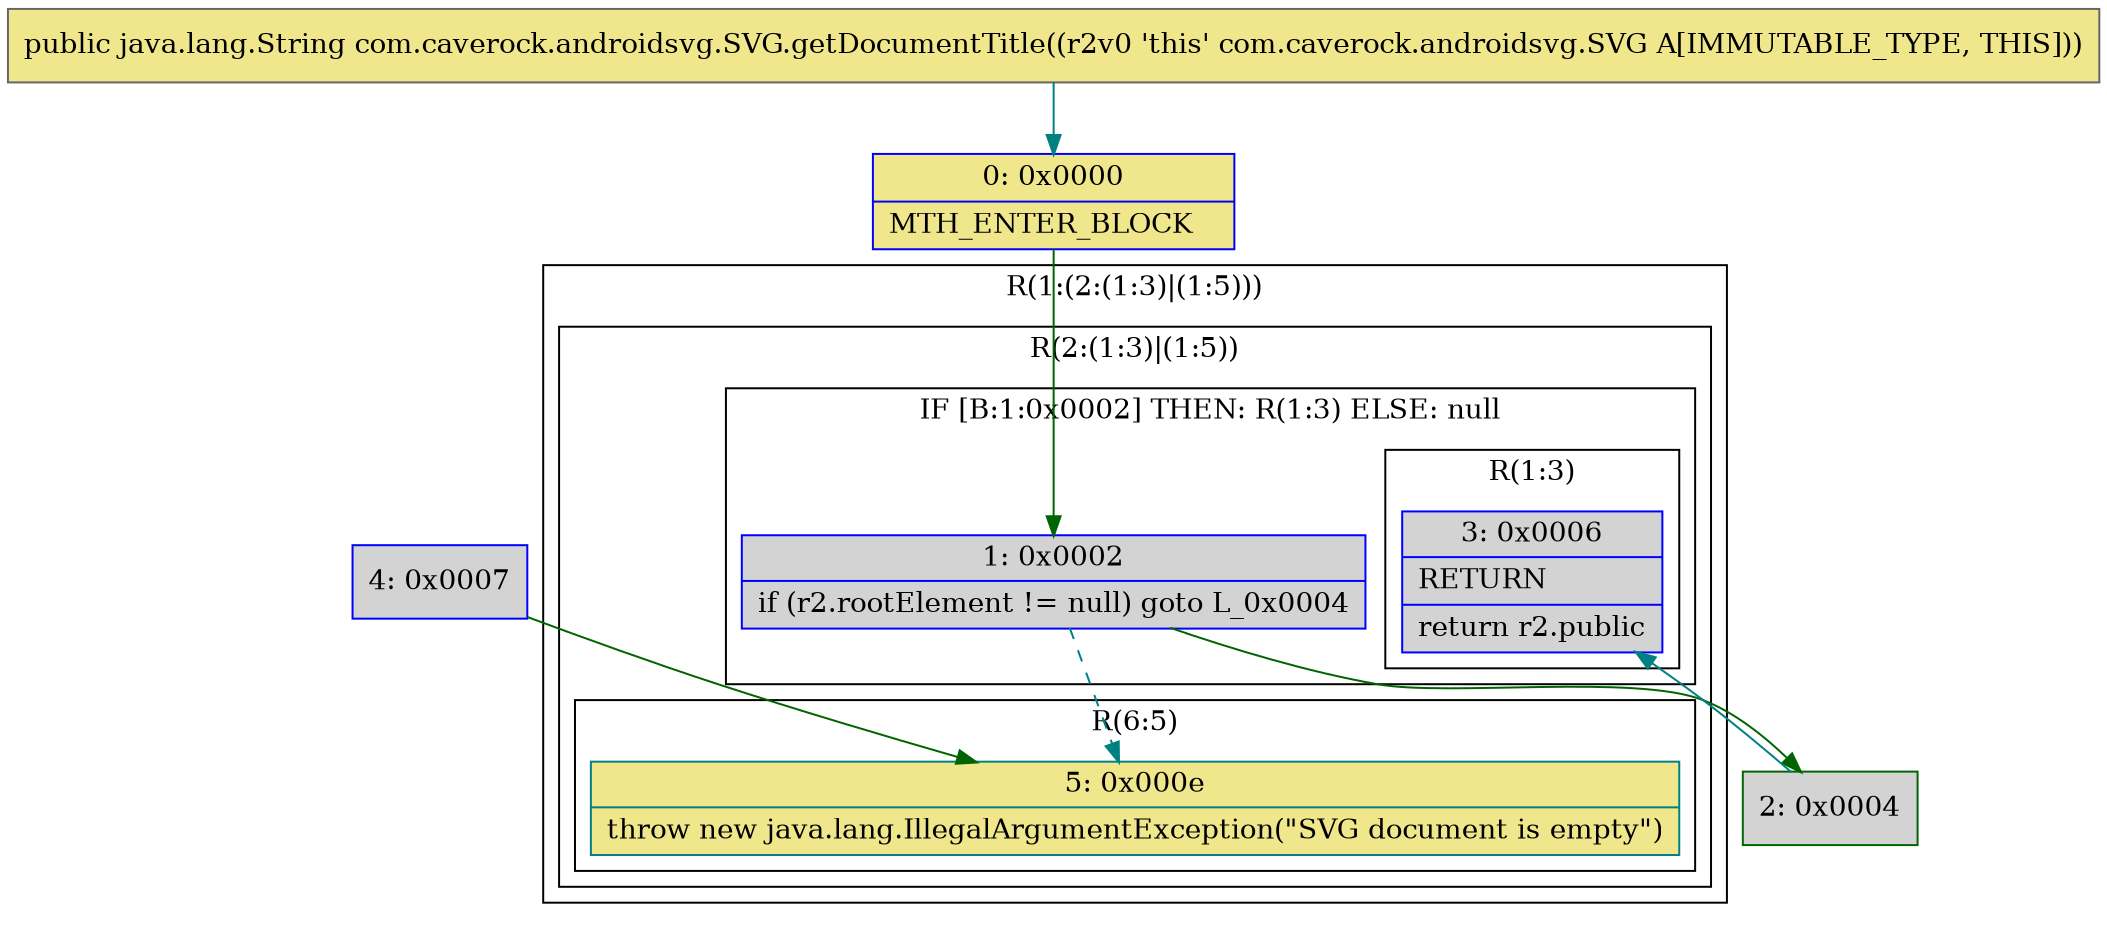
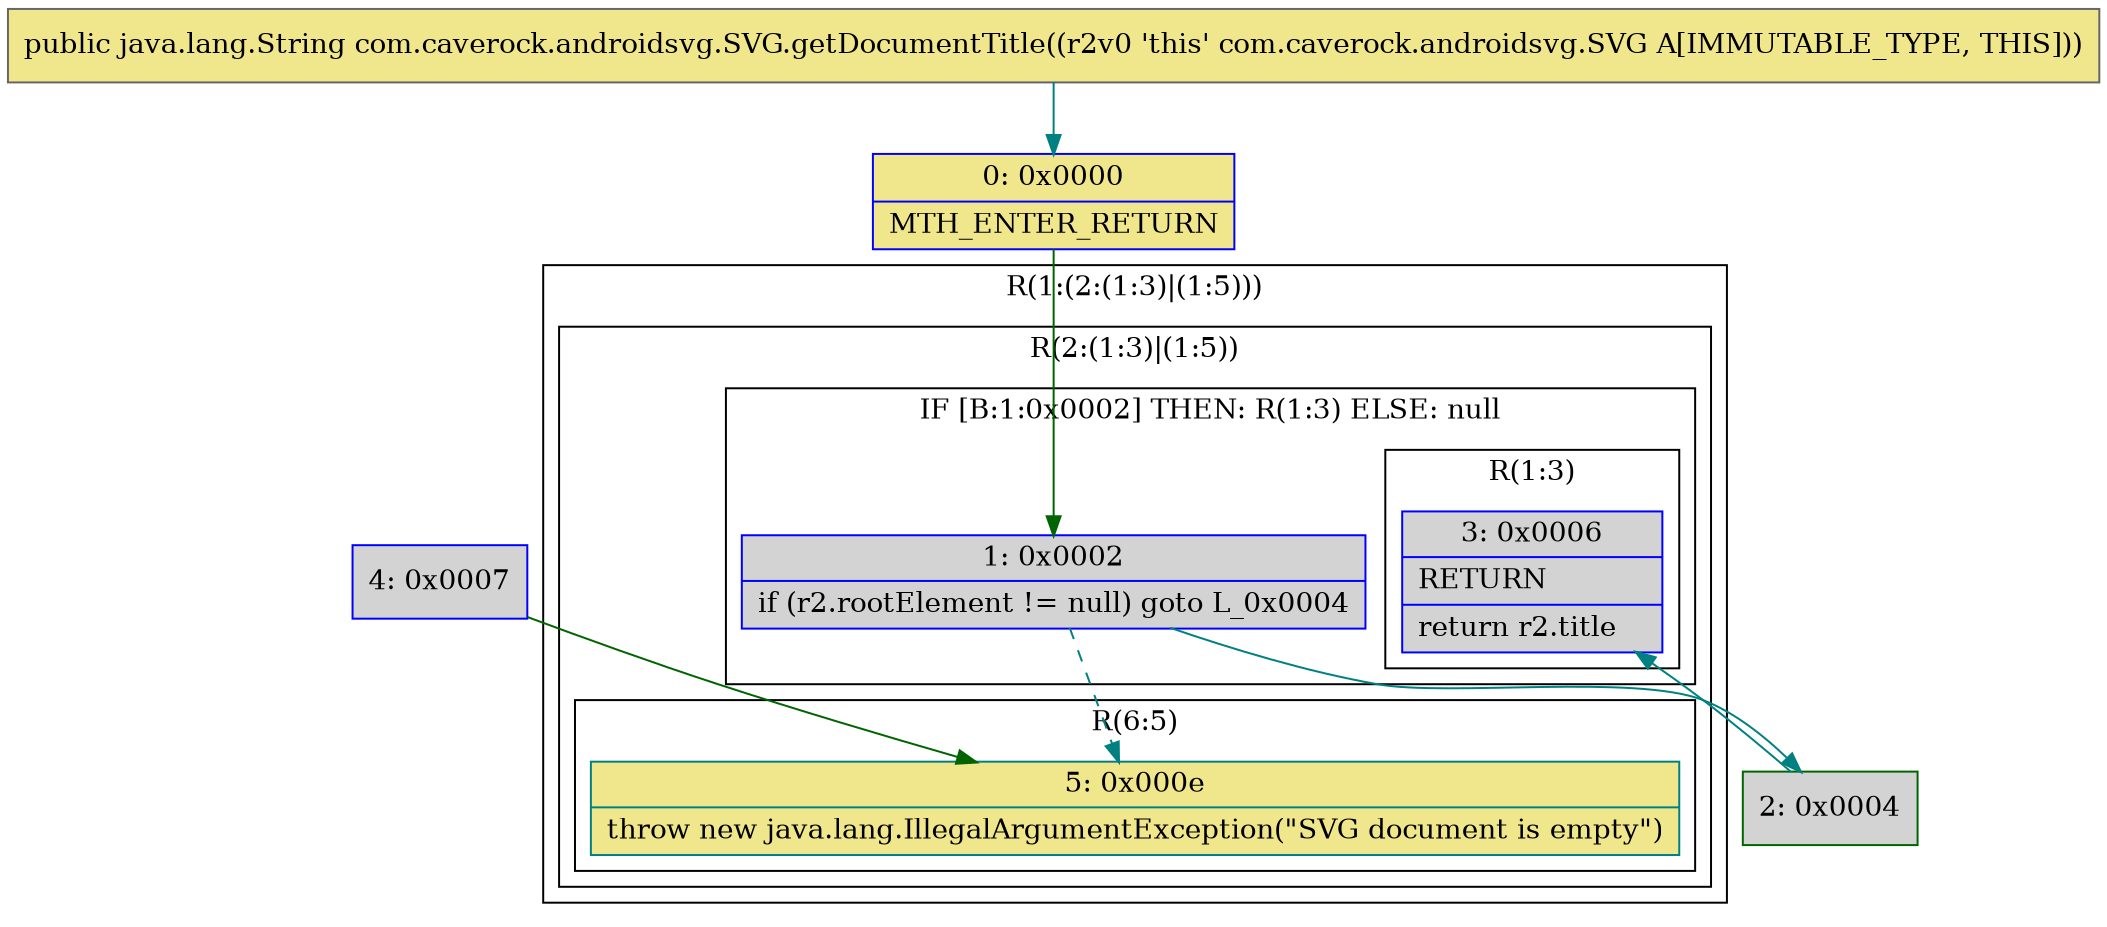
(1042, 224) -> (1054, 224)
(1532, 628) -> (1517, 628)
(1484, 688) -> (1484, 688)
